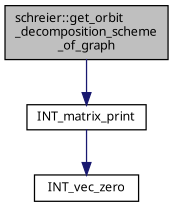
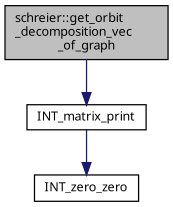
(87, 33) -> (87, 33)
(87, 188) -> (87, 188)
